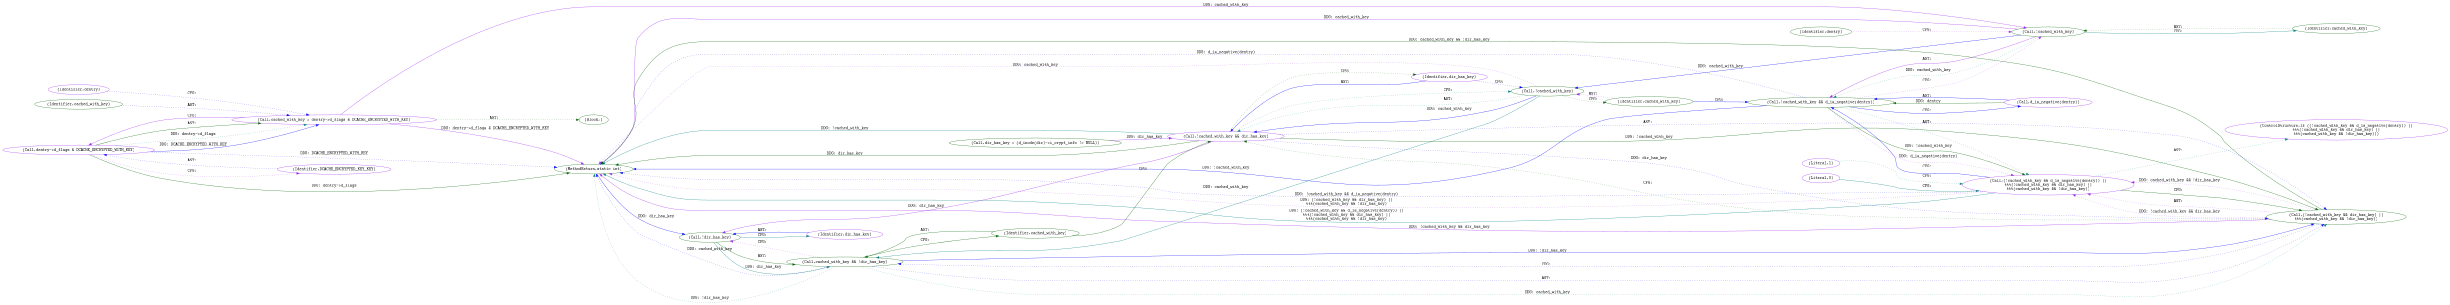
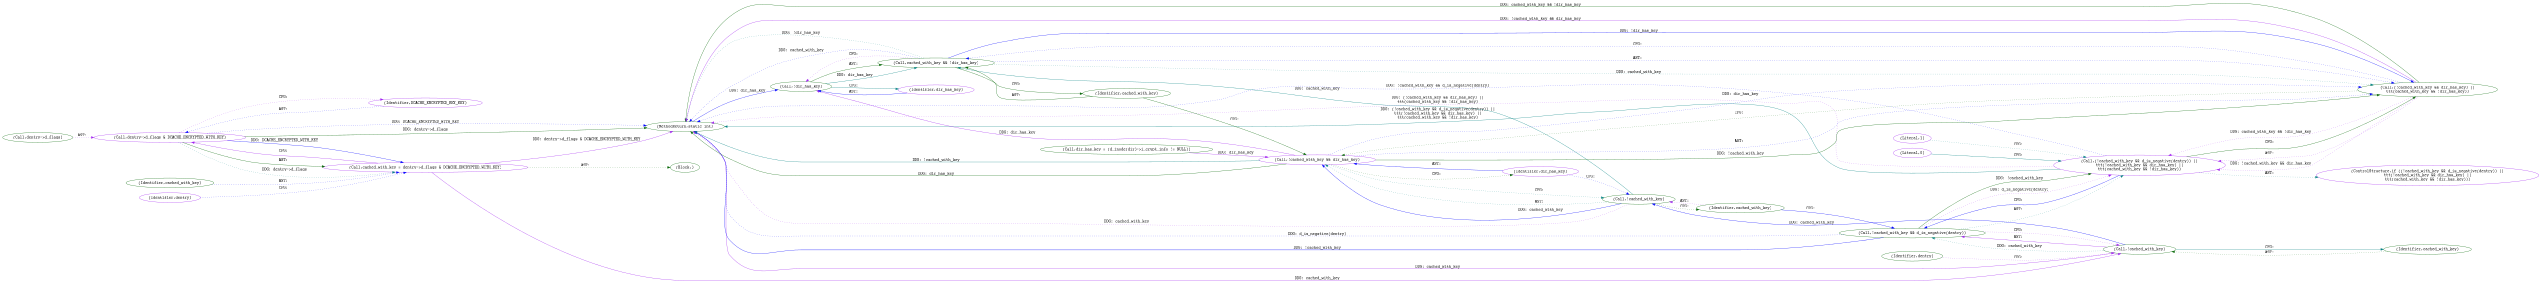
(2048, 102) -> none
none -> (38, 137)
